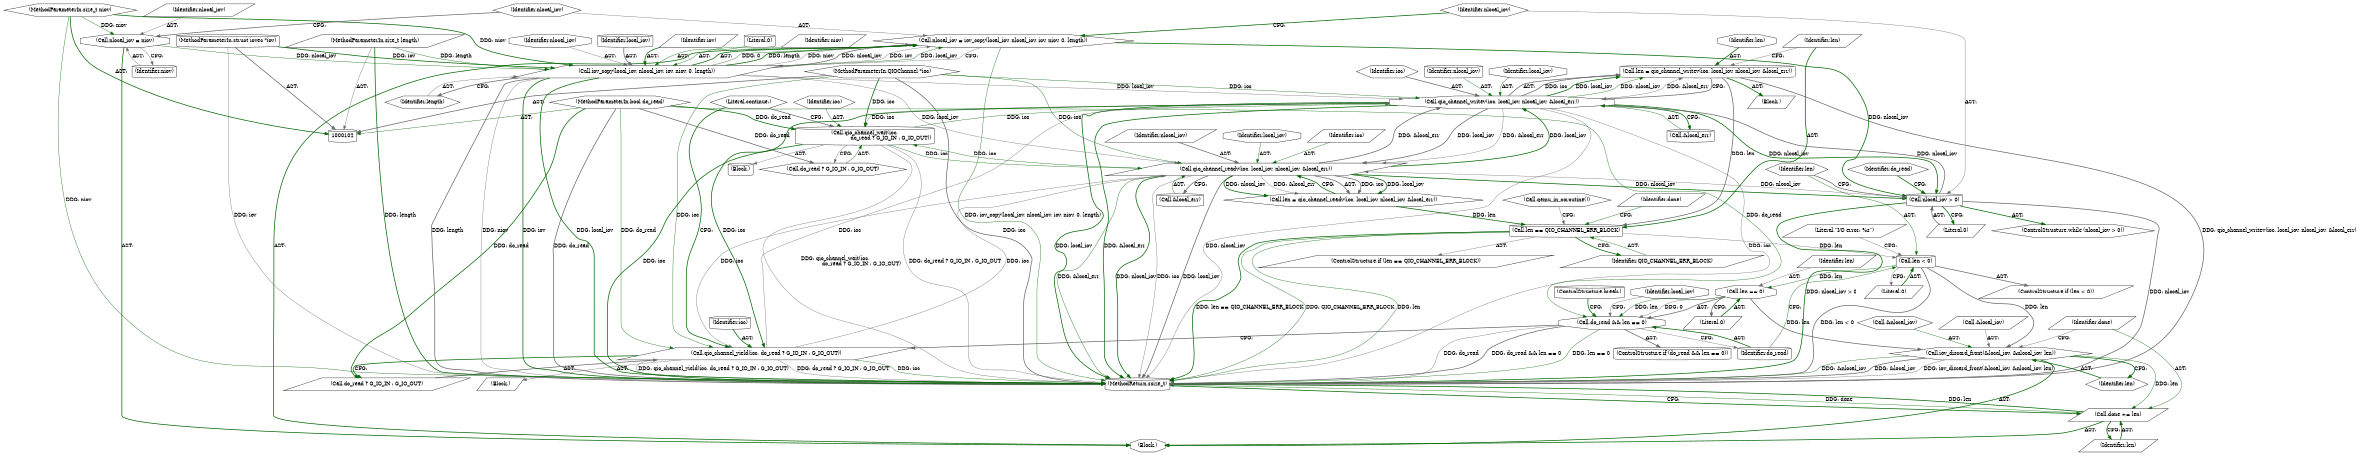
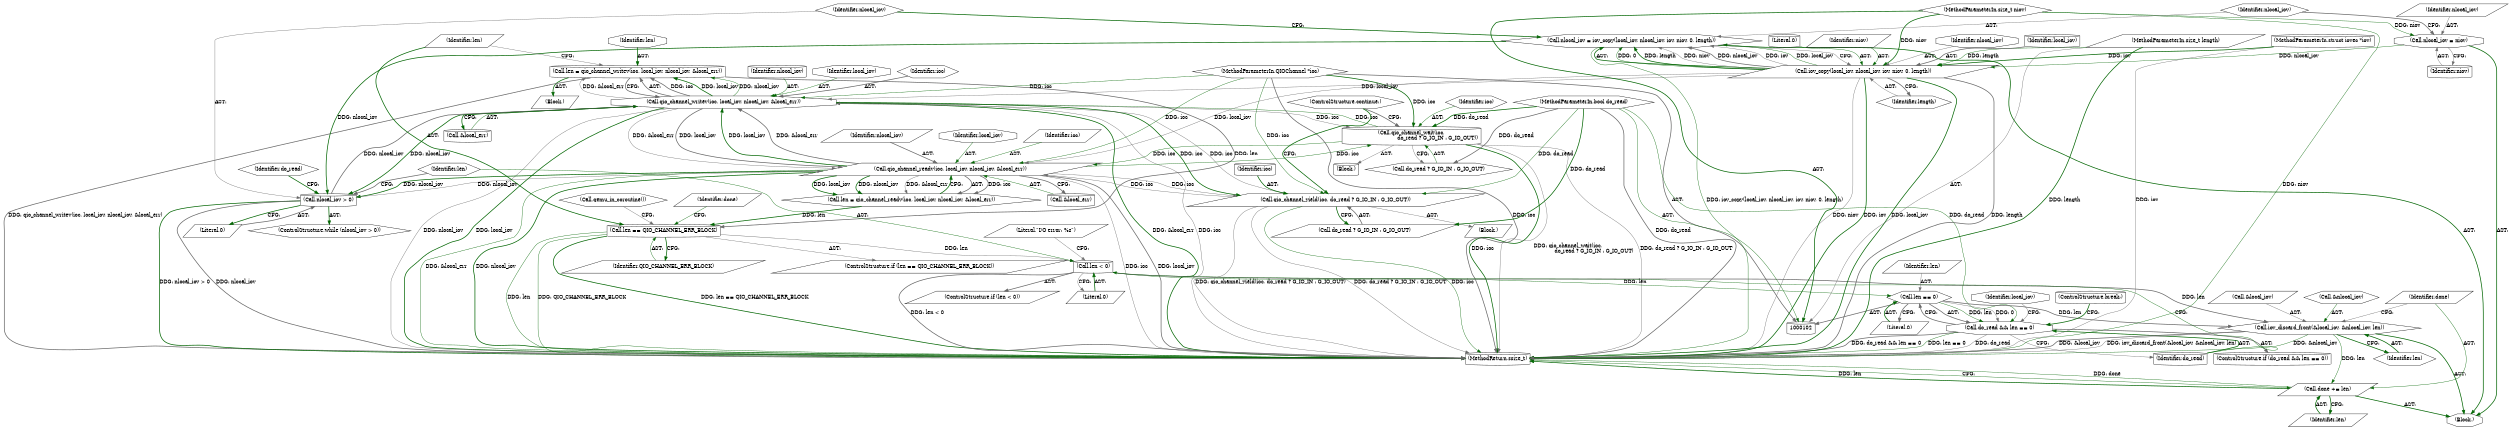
(699, 41) -> none
(284, 87) -> (1859, 313)
(749, 102) -> (1346, 102)
(1746, 292) -> (1919, 297)
(1237, 337) -> (1935, 320)
(1623, 401) -> (1909, 374)
